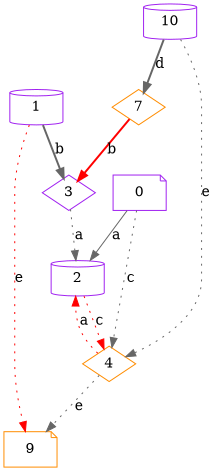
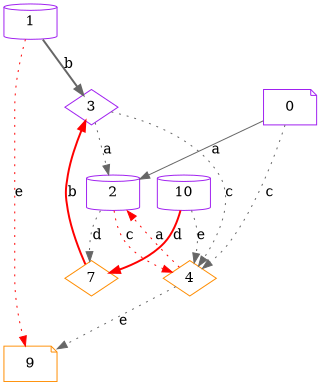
(156, 61) -> (155, 251)
none -> (207, 159)
none -> (92, 230)
